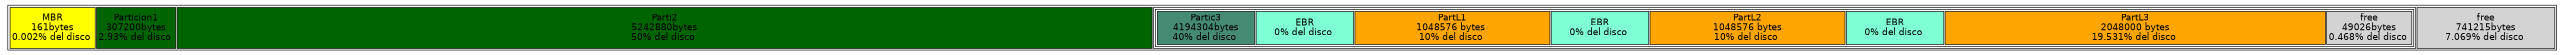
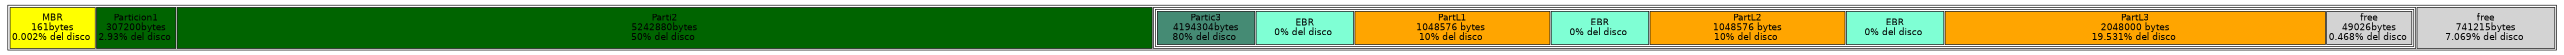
(1206, 37) -> (1206, 37)
